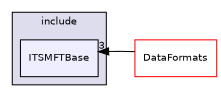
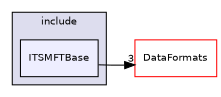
(122, 51) -> (113, 65)
